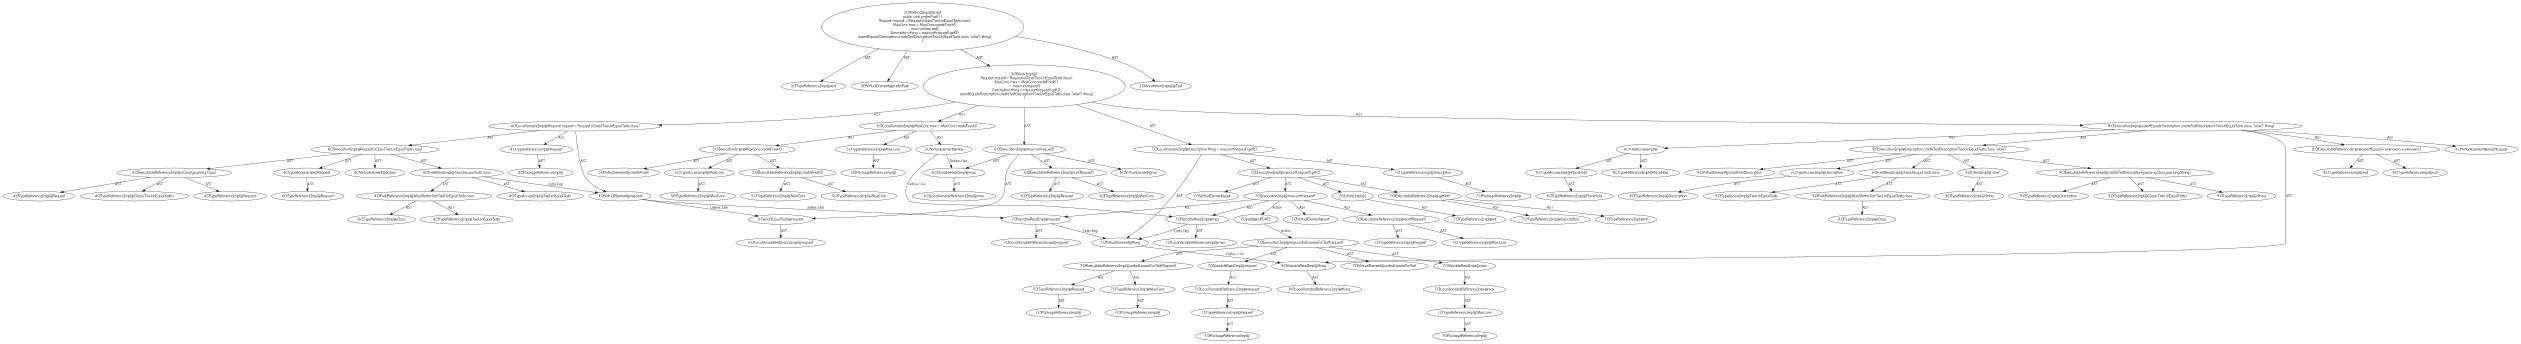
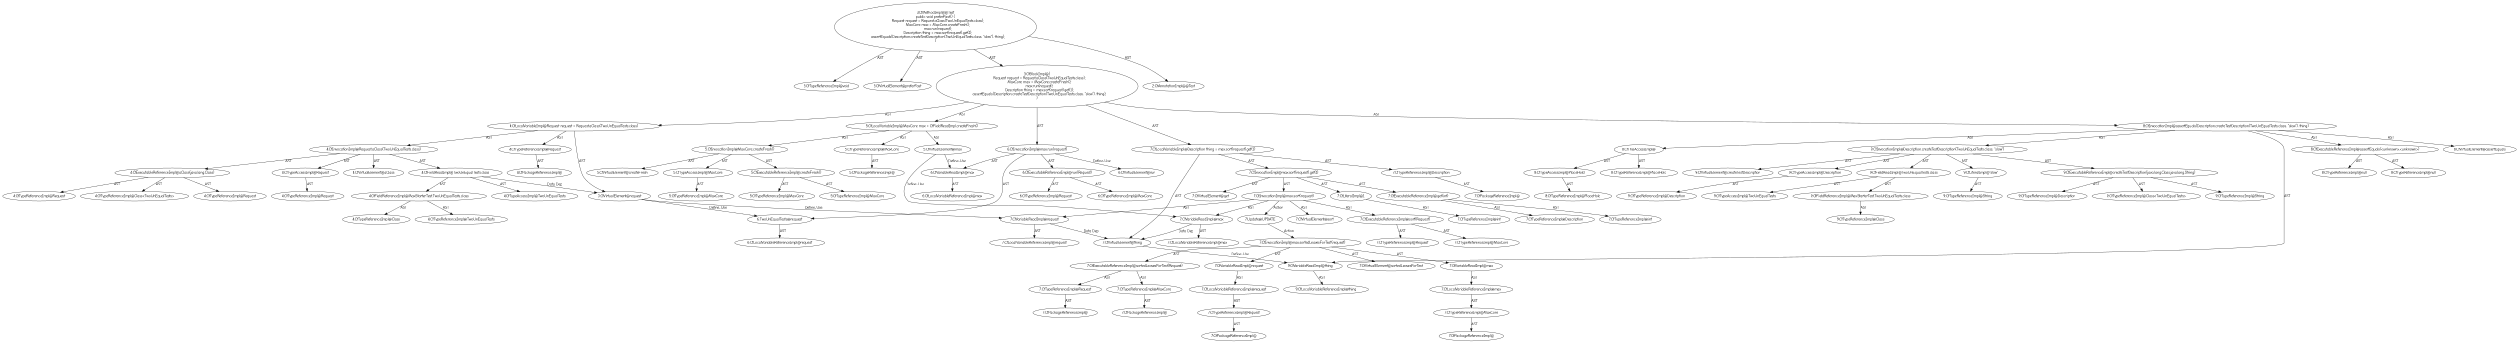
(927, 126) -> (922, 126)
(1091, 161) -> (1102, 161)
(620, 196) -> (619, 196)
